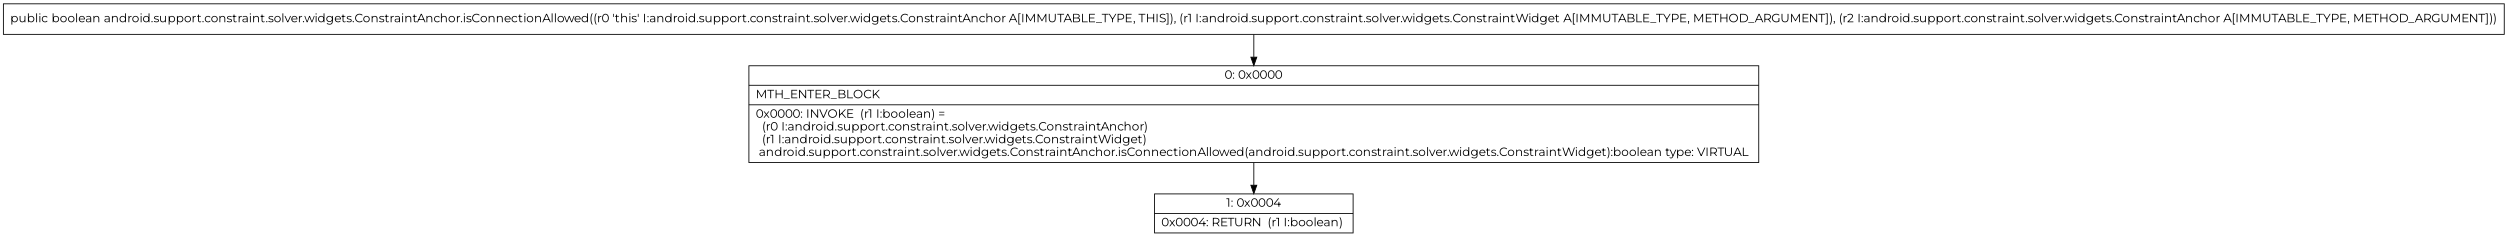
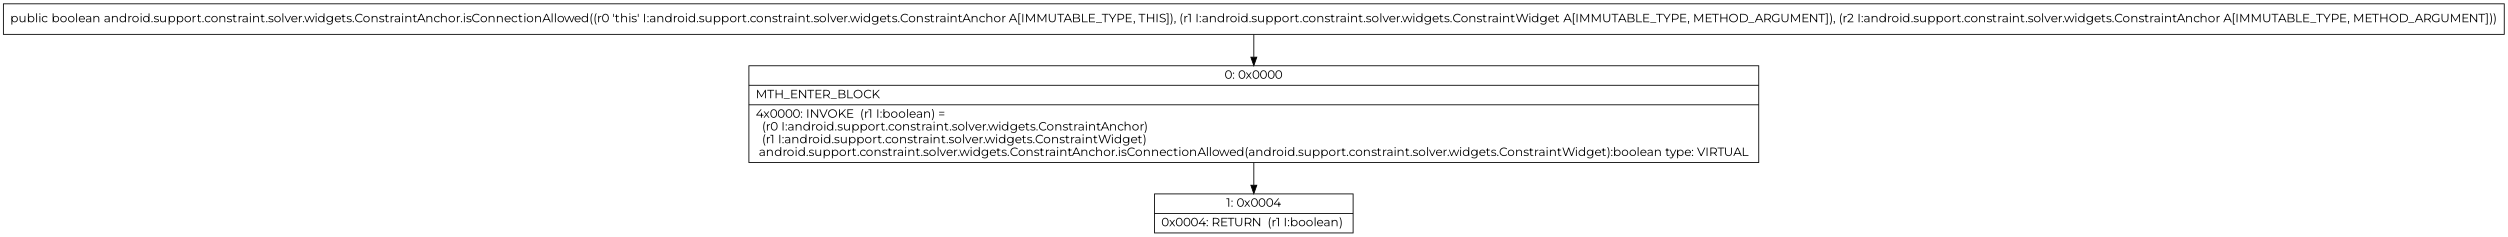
(852, 114) -> (852, 114)
